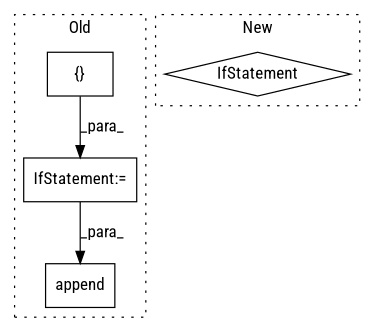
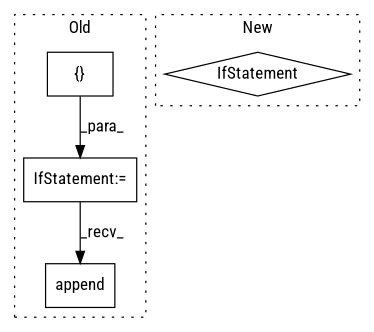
(103, 233) -> (103, 233)
